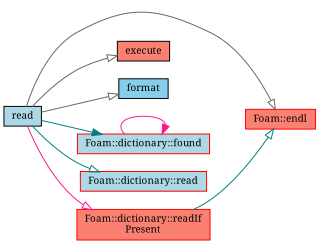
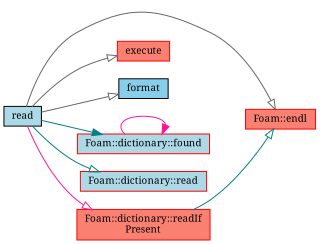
(143, 51) -> (143, 51)
